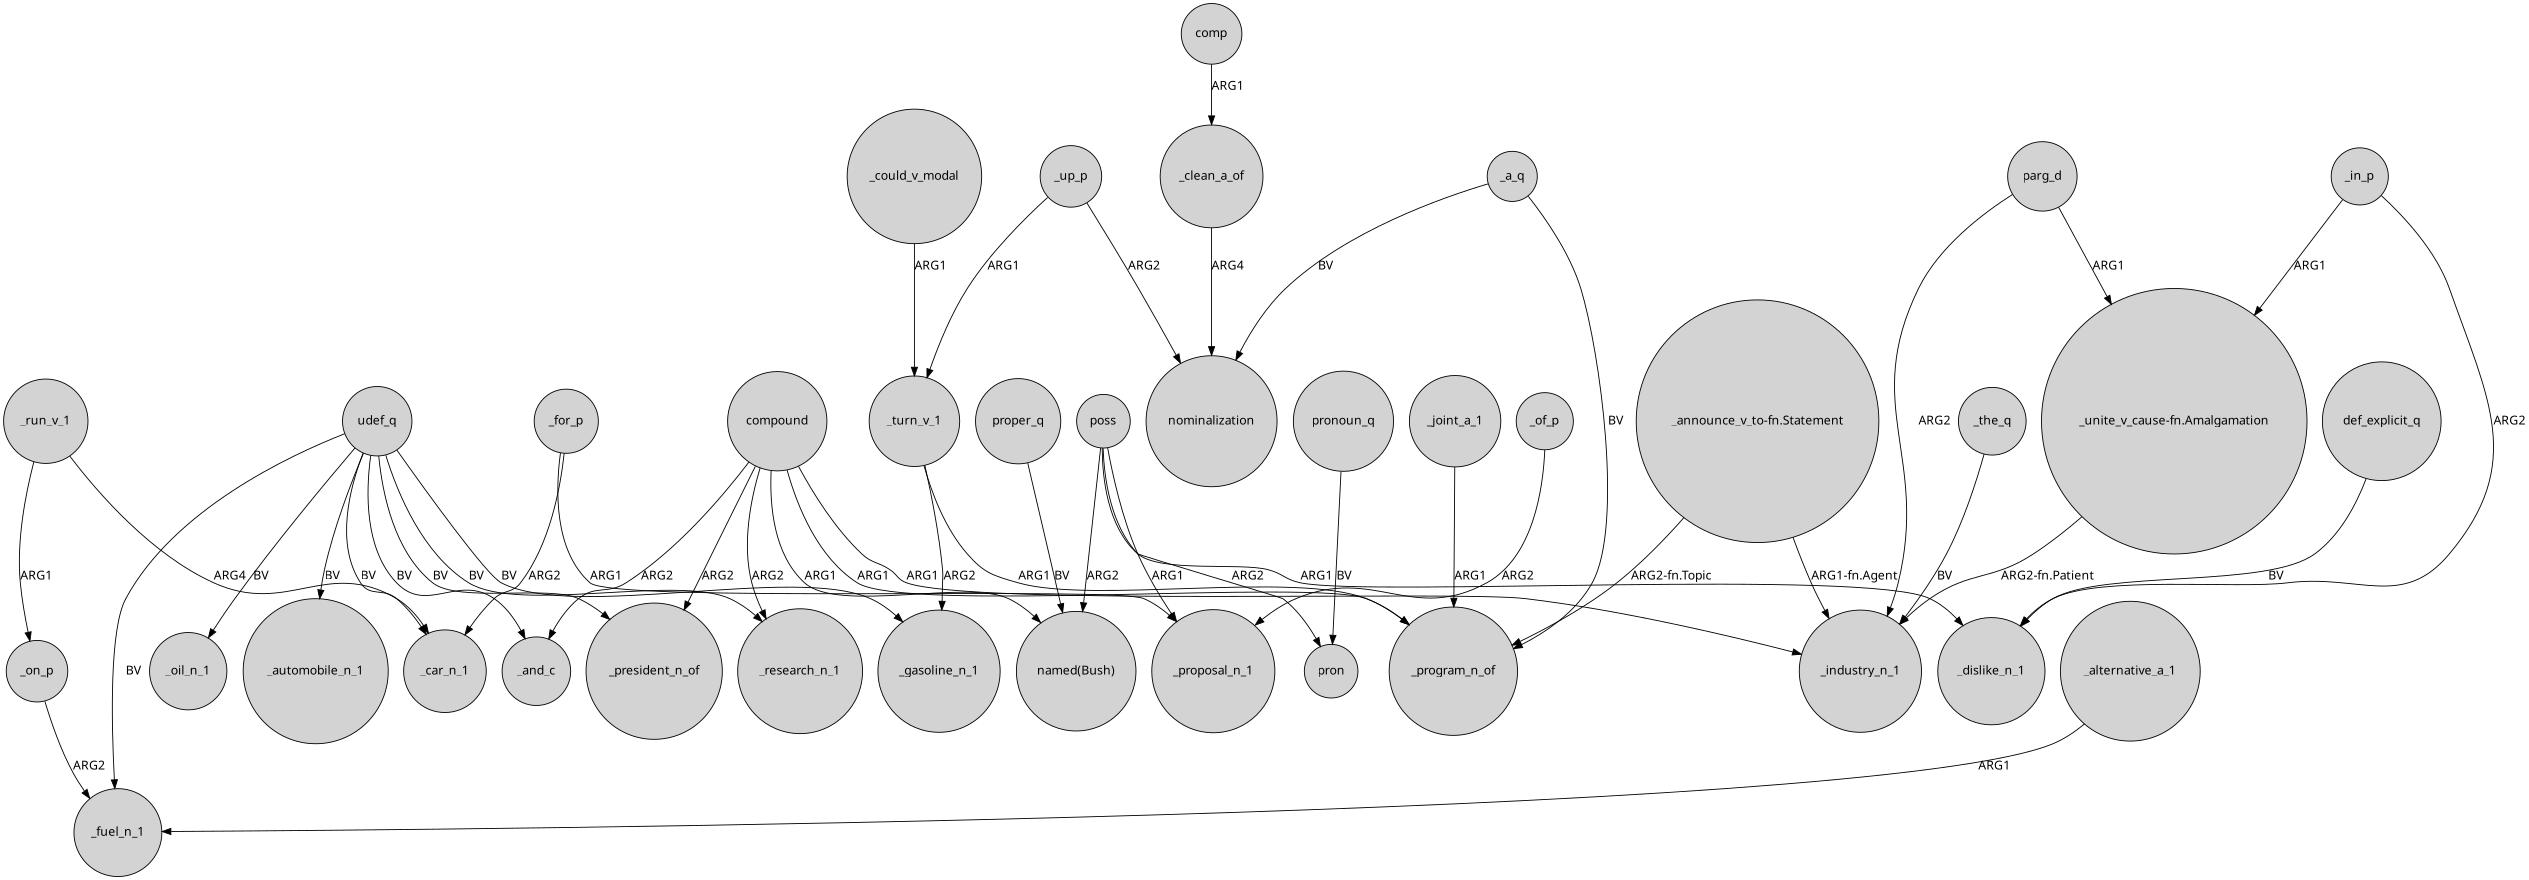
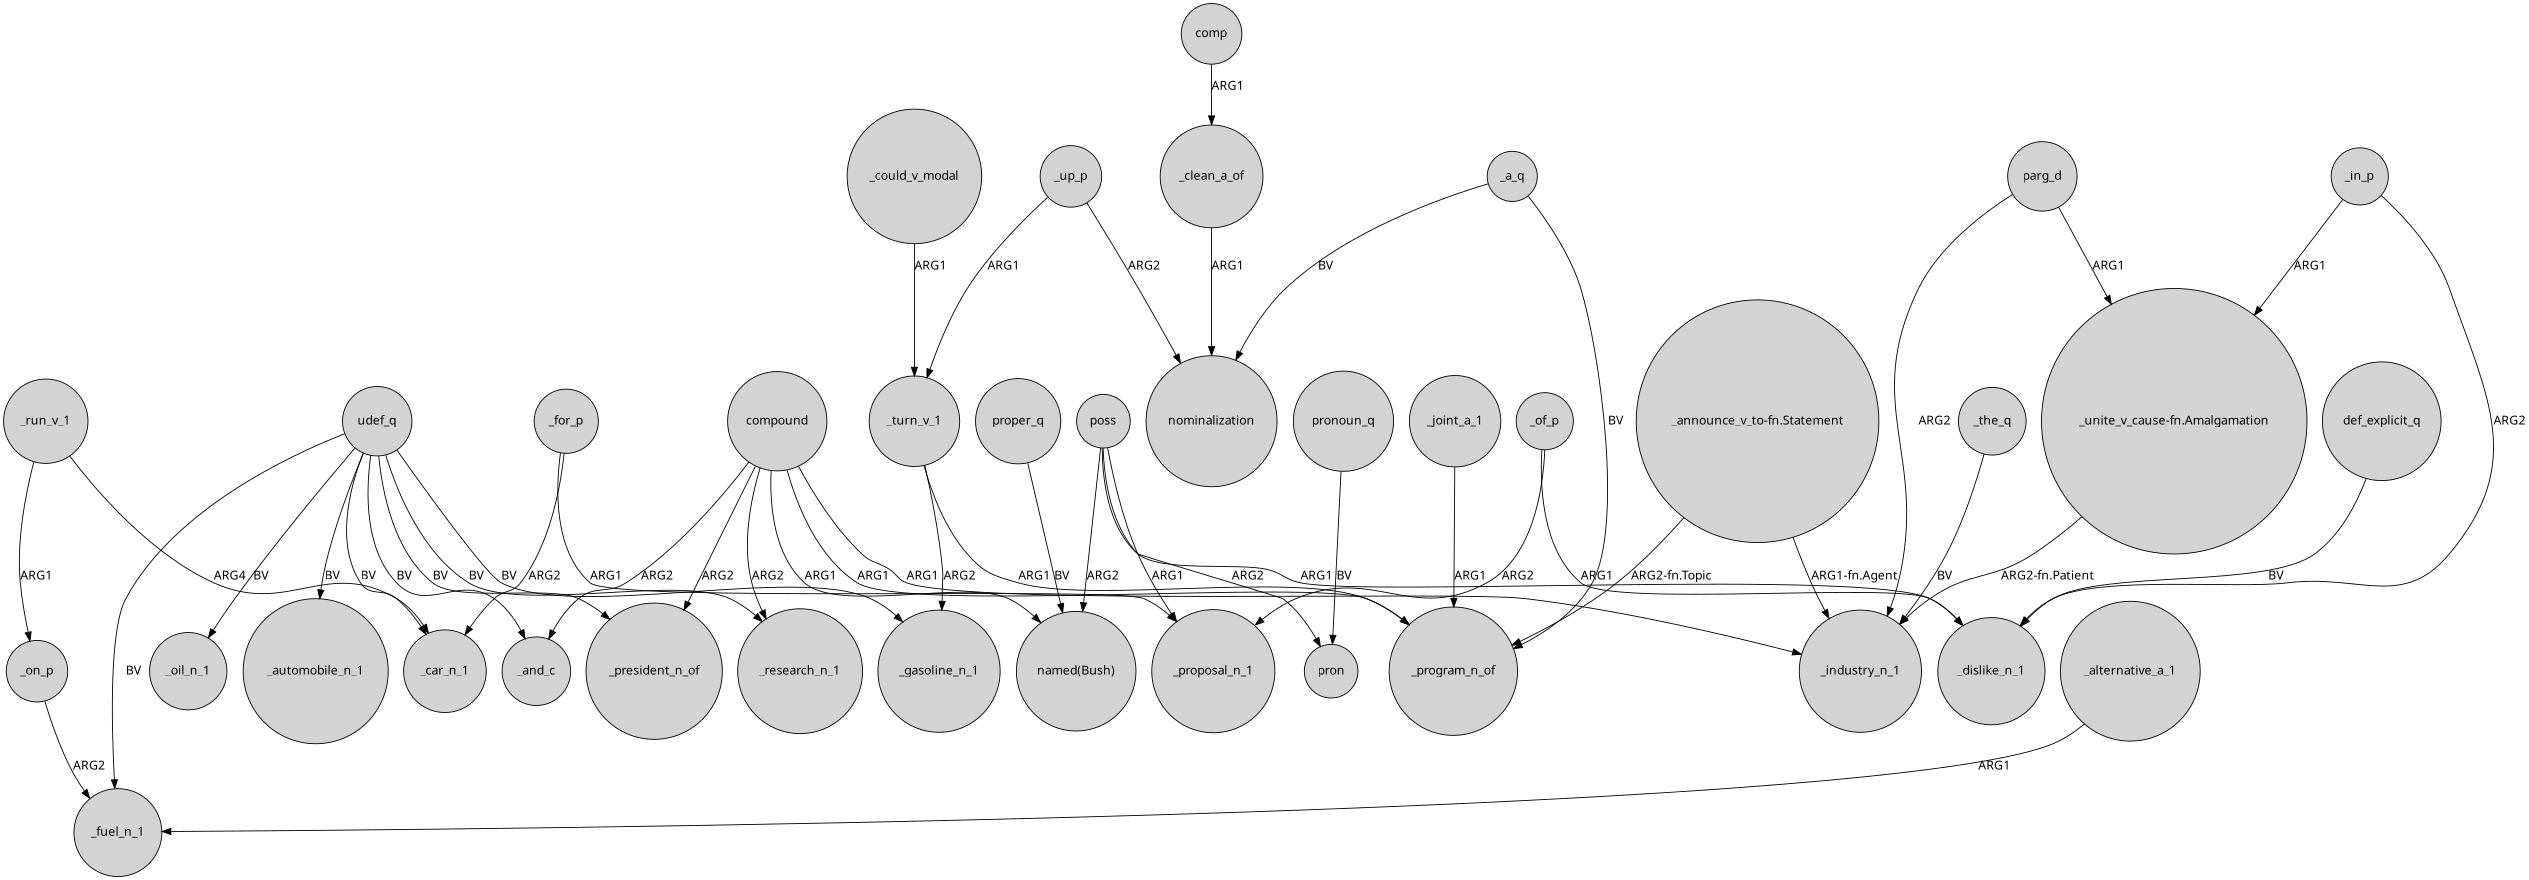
(1228, 266) -> (1228, 266)
none -> (1700, 594)
